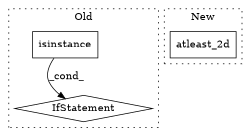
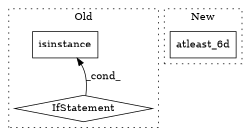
(203, 45) -> (203, 45)
(48, 77) -> (86, 80)
